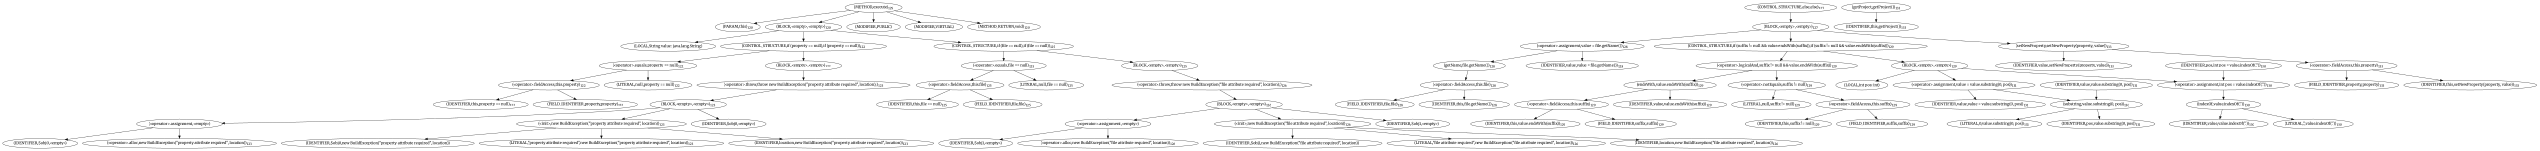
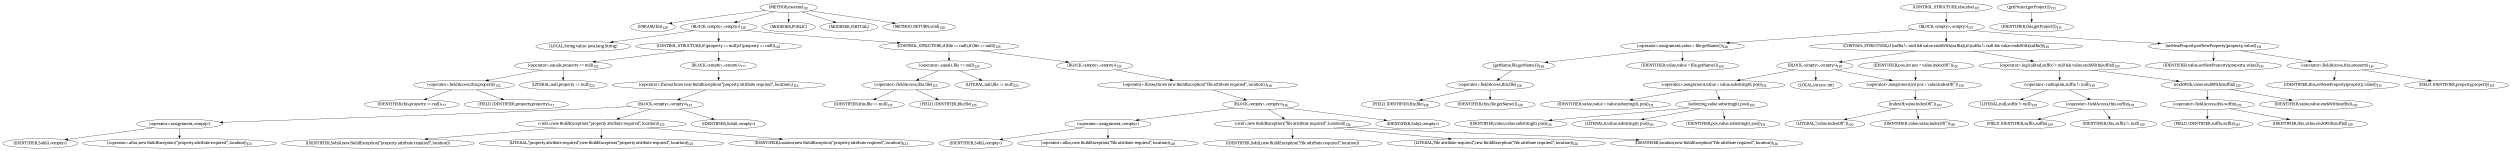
(891, 7) -> (806, 7)
(2096, 94) -> (1620, 114)
